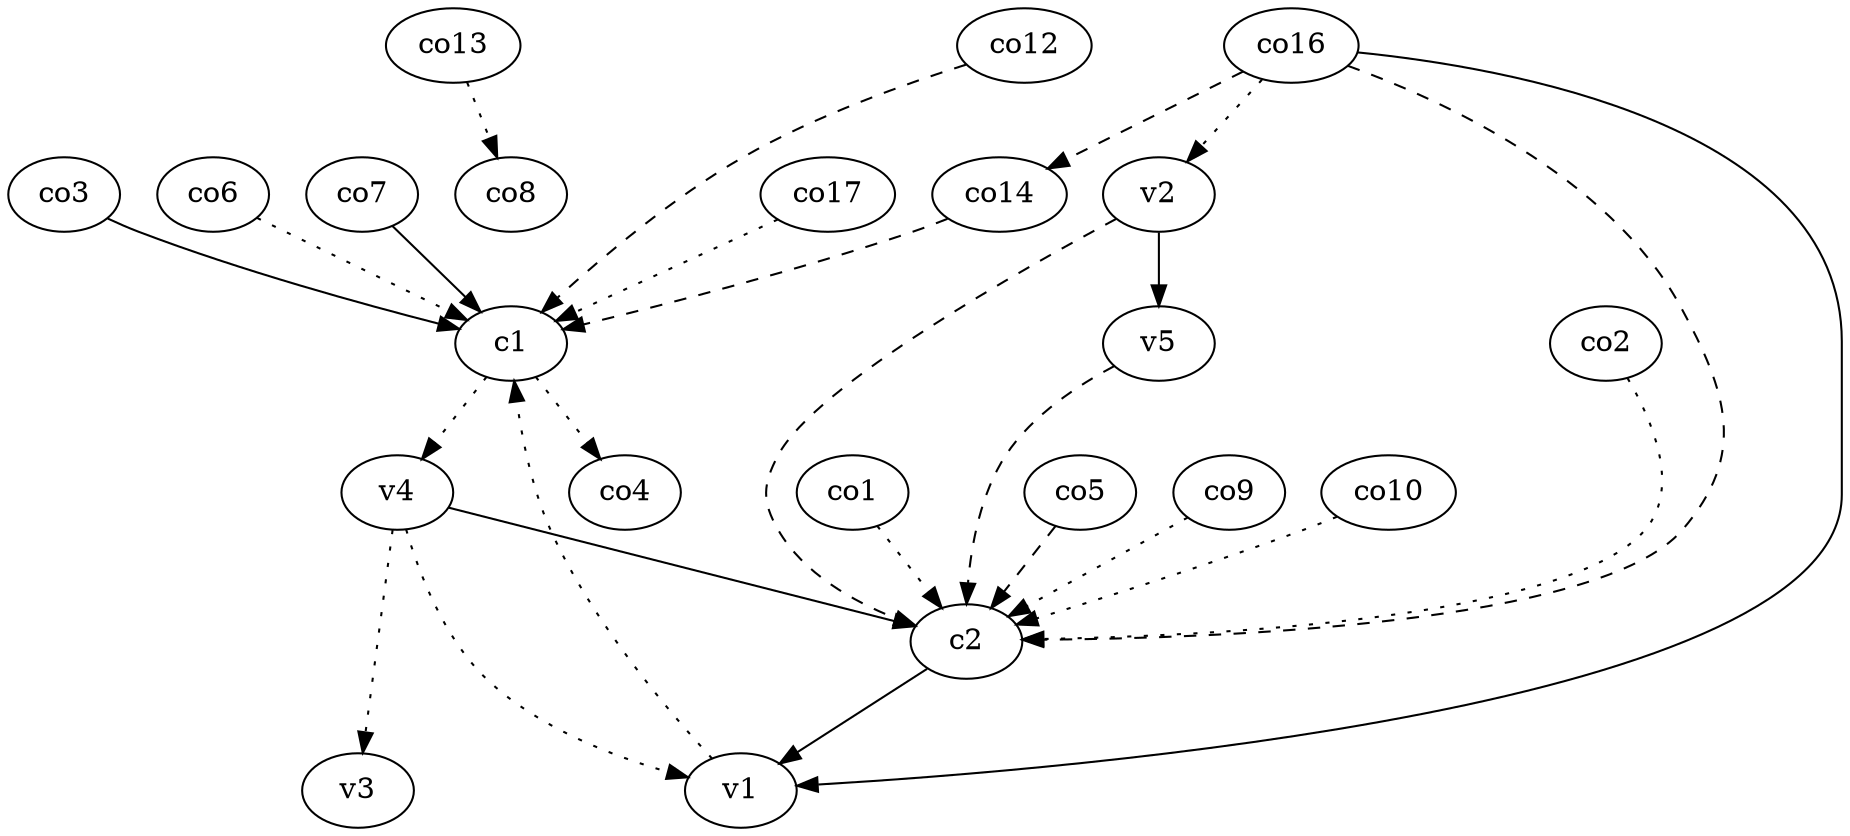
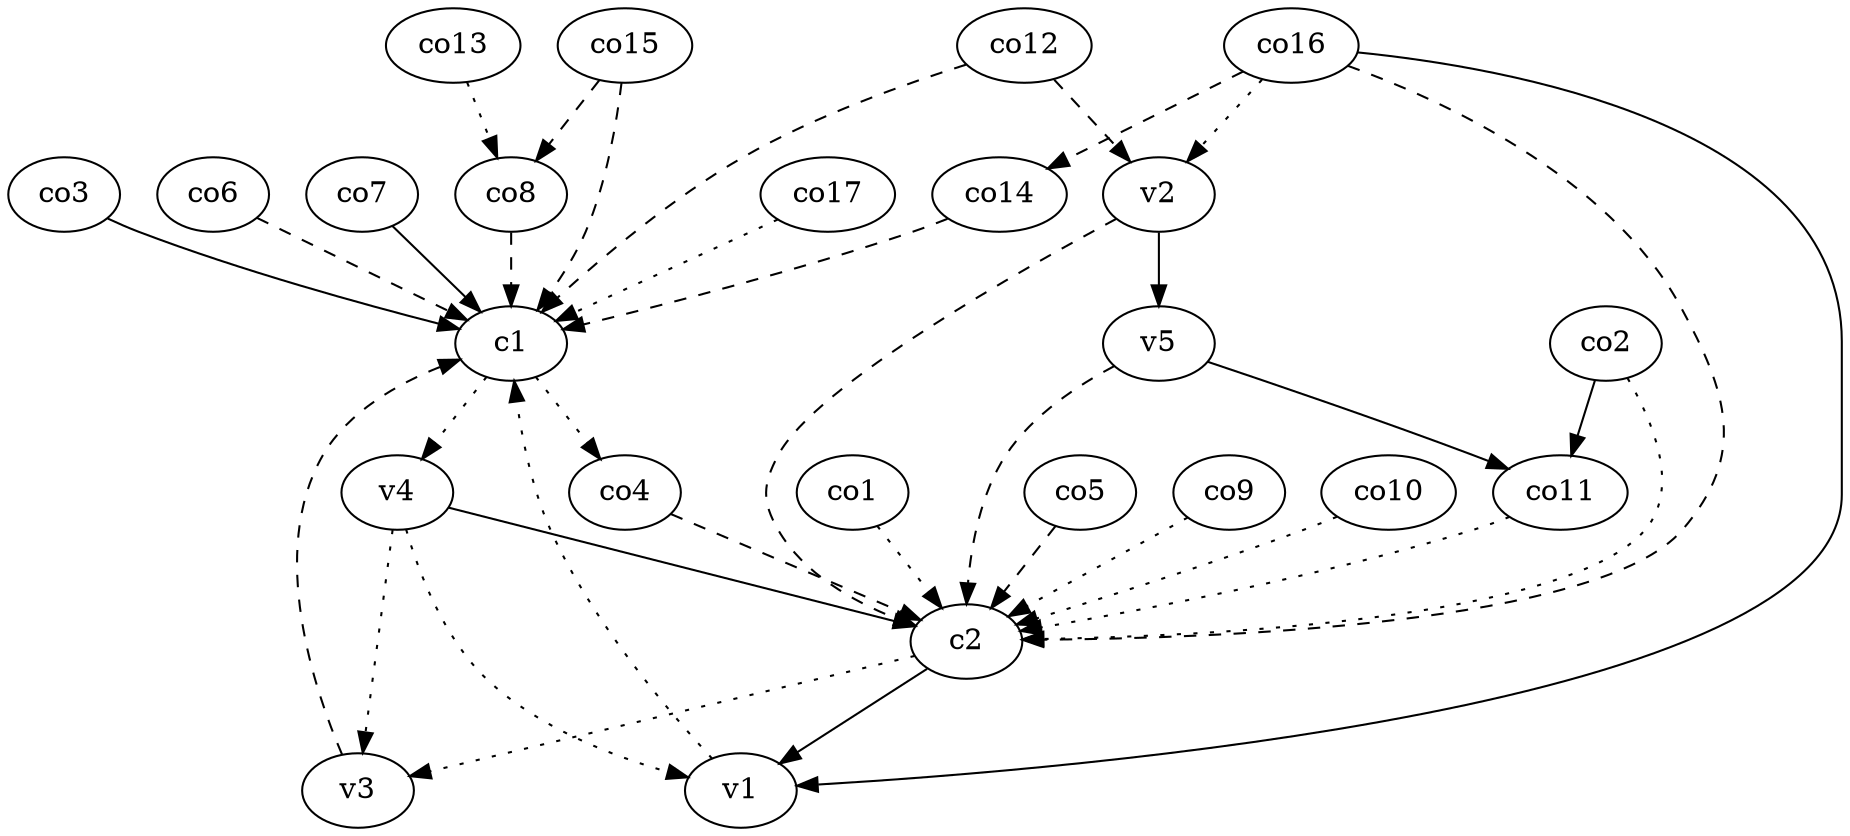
none -> (625, 46)
none -> (1085, 113)
none -> (511, 259)
(353, 264) -> (353, 264)
none -> (1560, 493)
none -> (299, 531)
none -> (786, 563)
none -> (696, 708)
